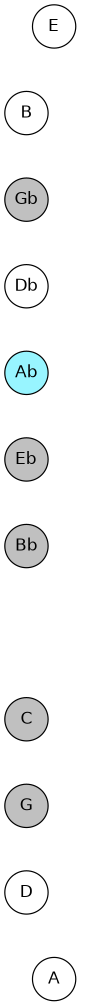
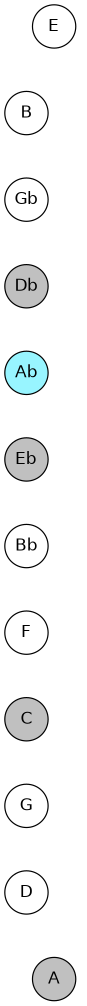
(26, 200) -> (26, 200)
(26, 286) -> (26, 286)
(26, 546) -> (26, 546)
none -> (26, 633)
(26, 806) -> (26, 806)
(54, 979) -> (54, 979)
